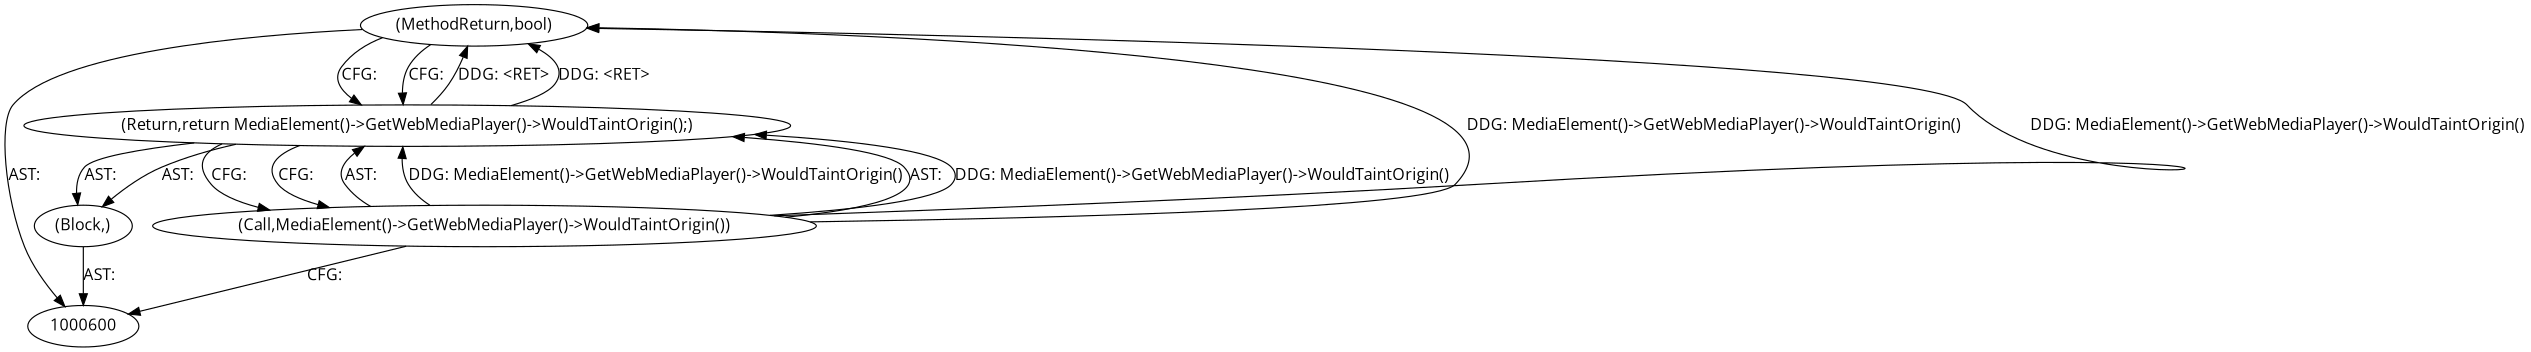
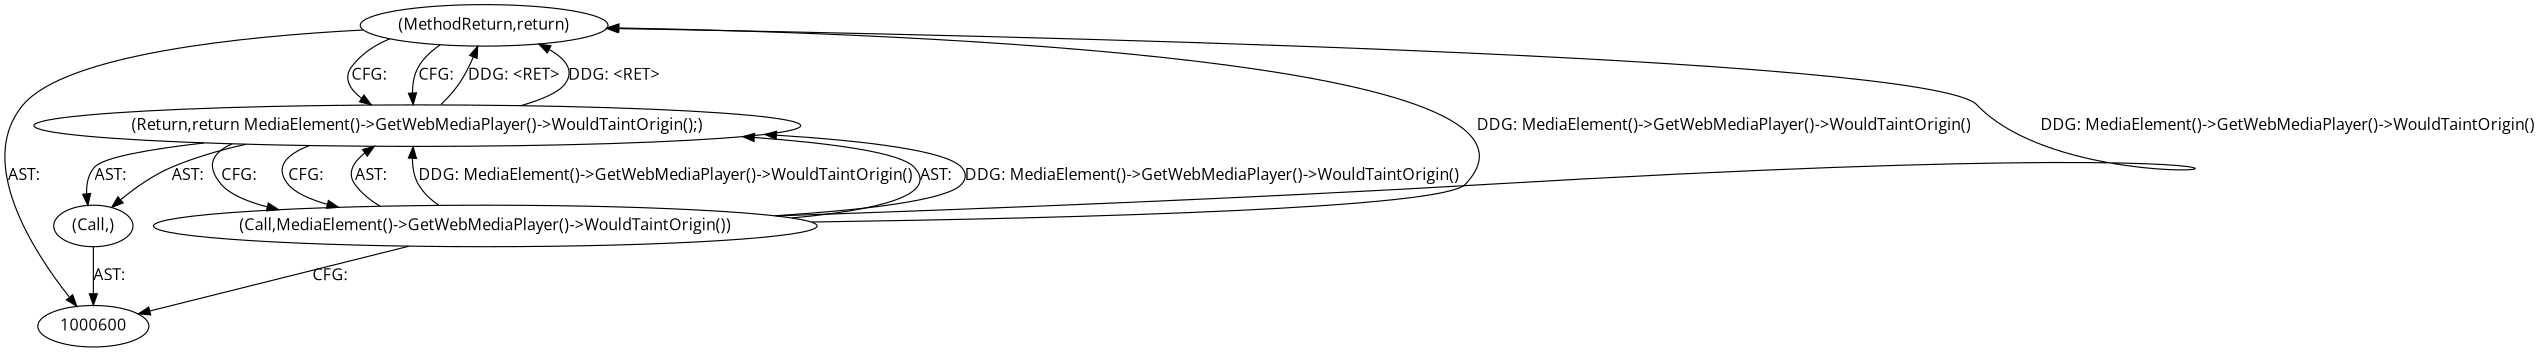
(474, 25) -> (484, 25)
(83, 226) -> (93, 226)
